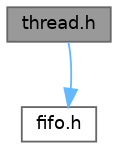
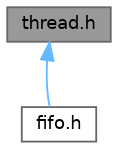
(71, 65) -> (47, 84)
